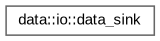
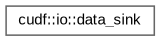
(80, 21) -> (80, 21)
